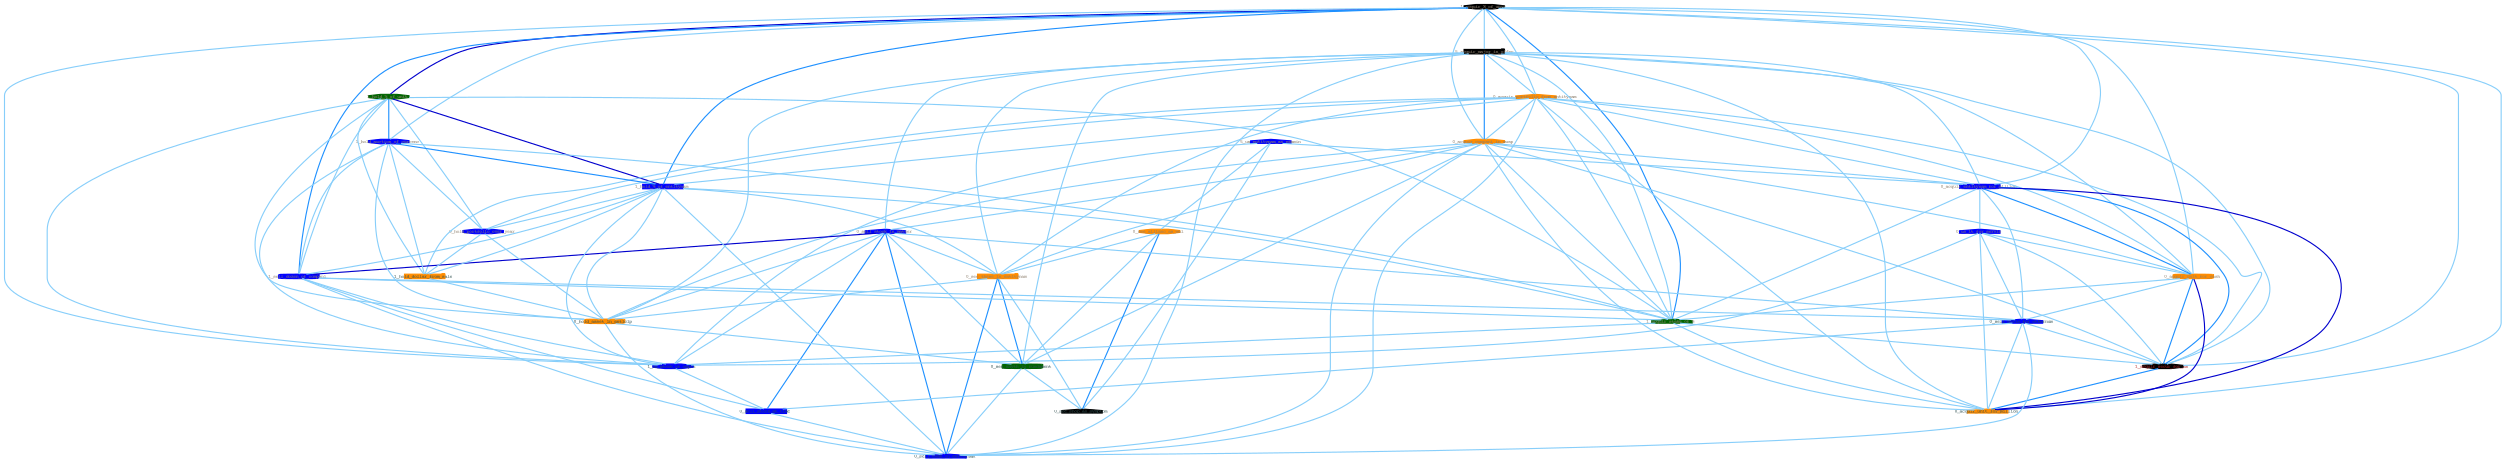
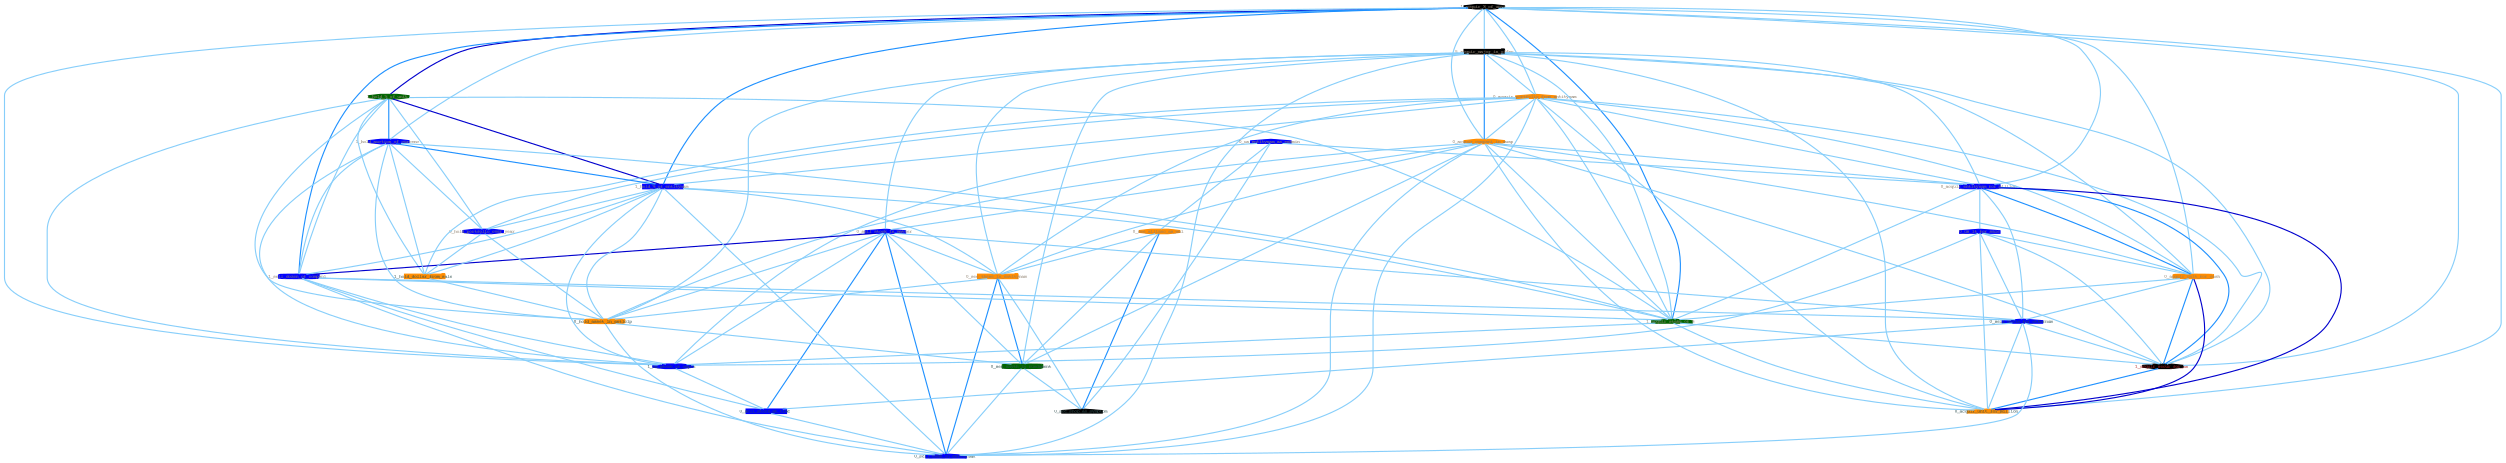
(1271, 142) -> (1271, 142)
(1980, 231) -> (1980, 231)
